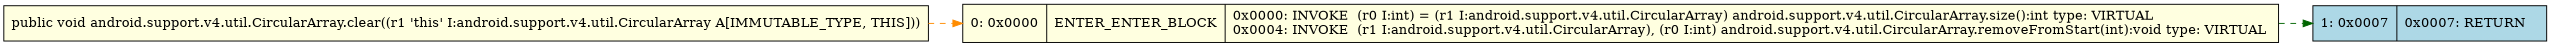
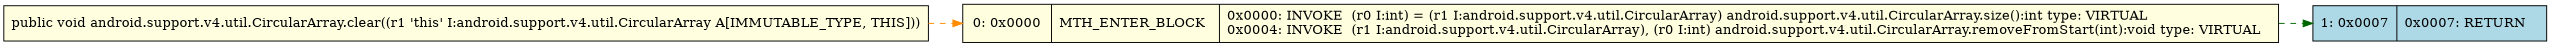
(1136, 23) -> (1133, 23)
